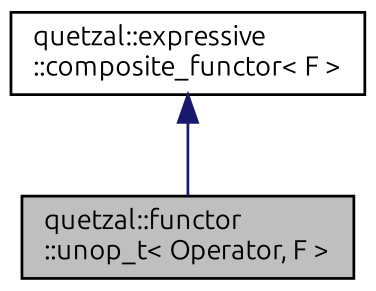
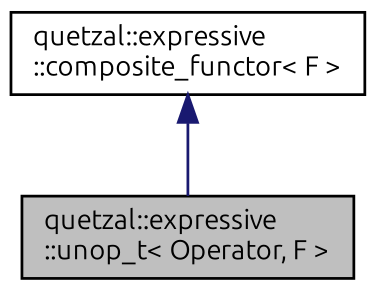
(188, 237) -> (188, 237)
